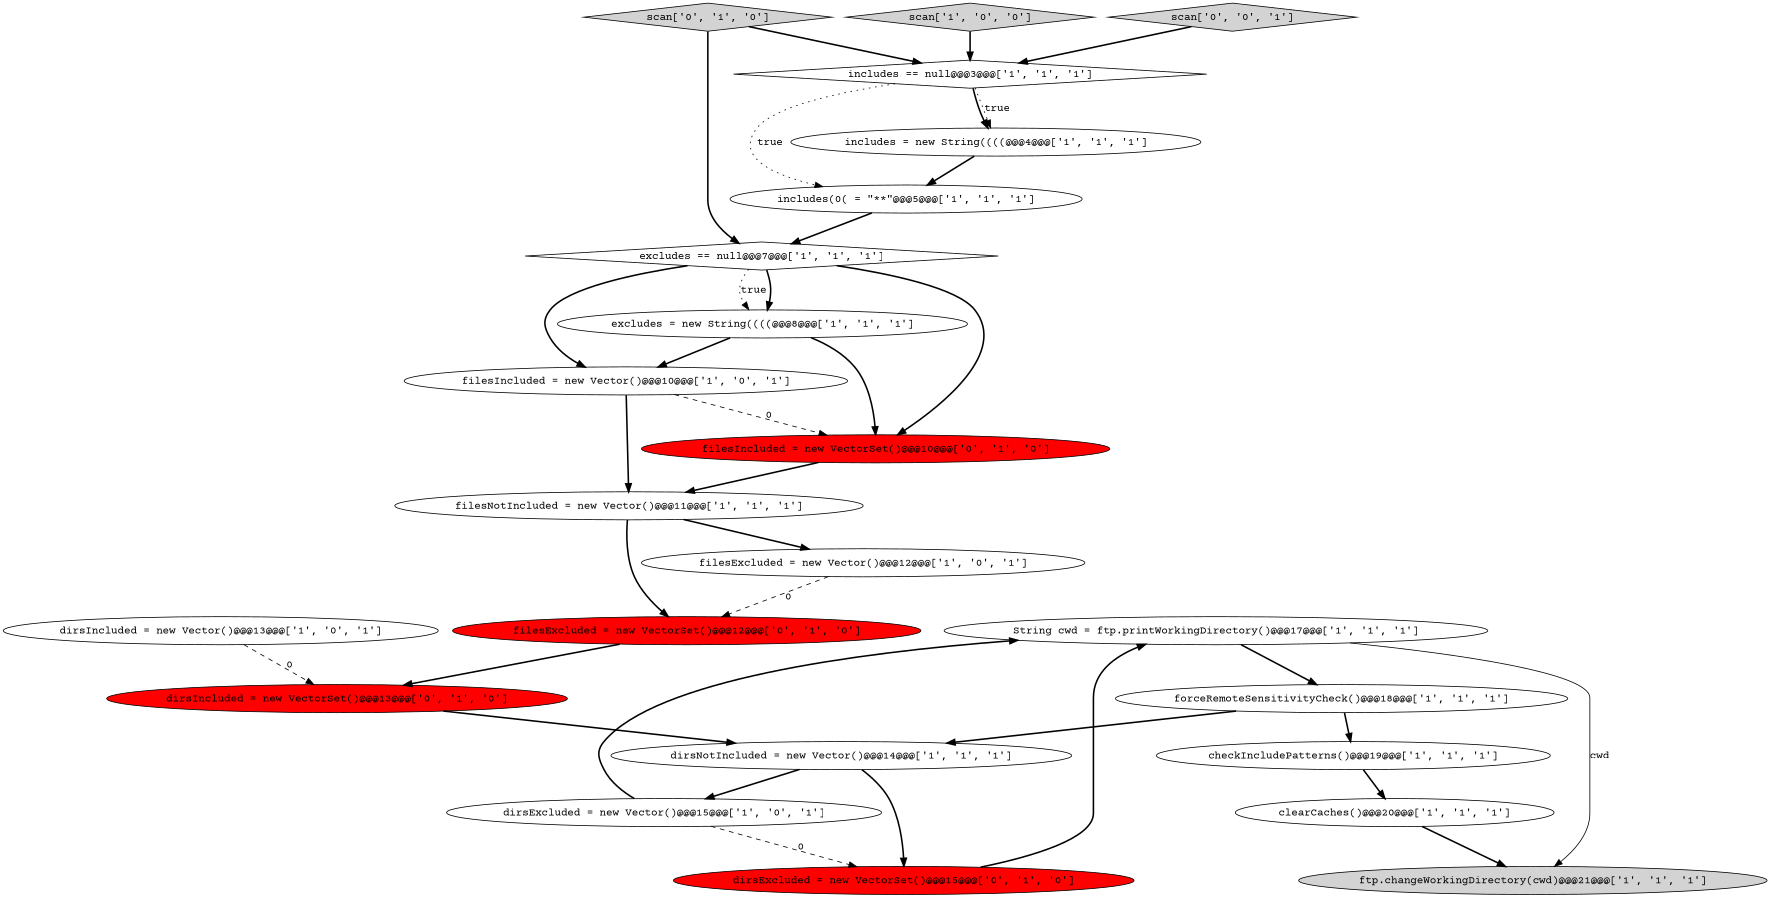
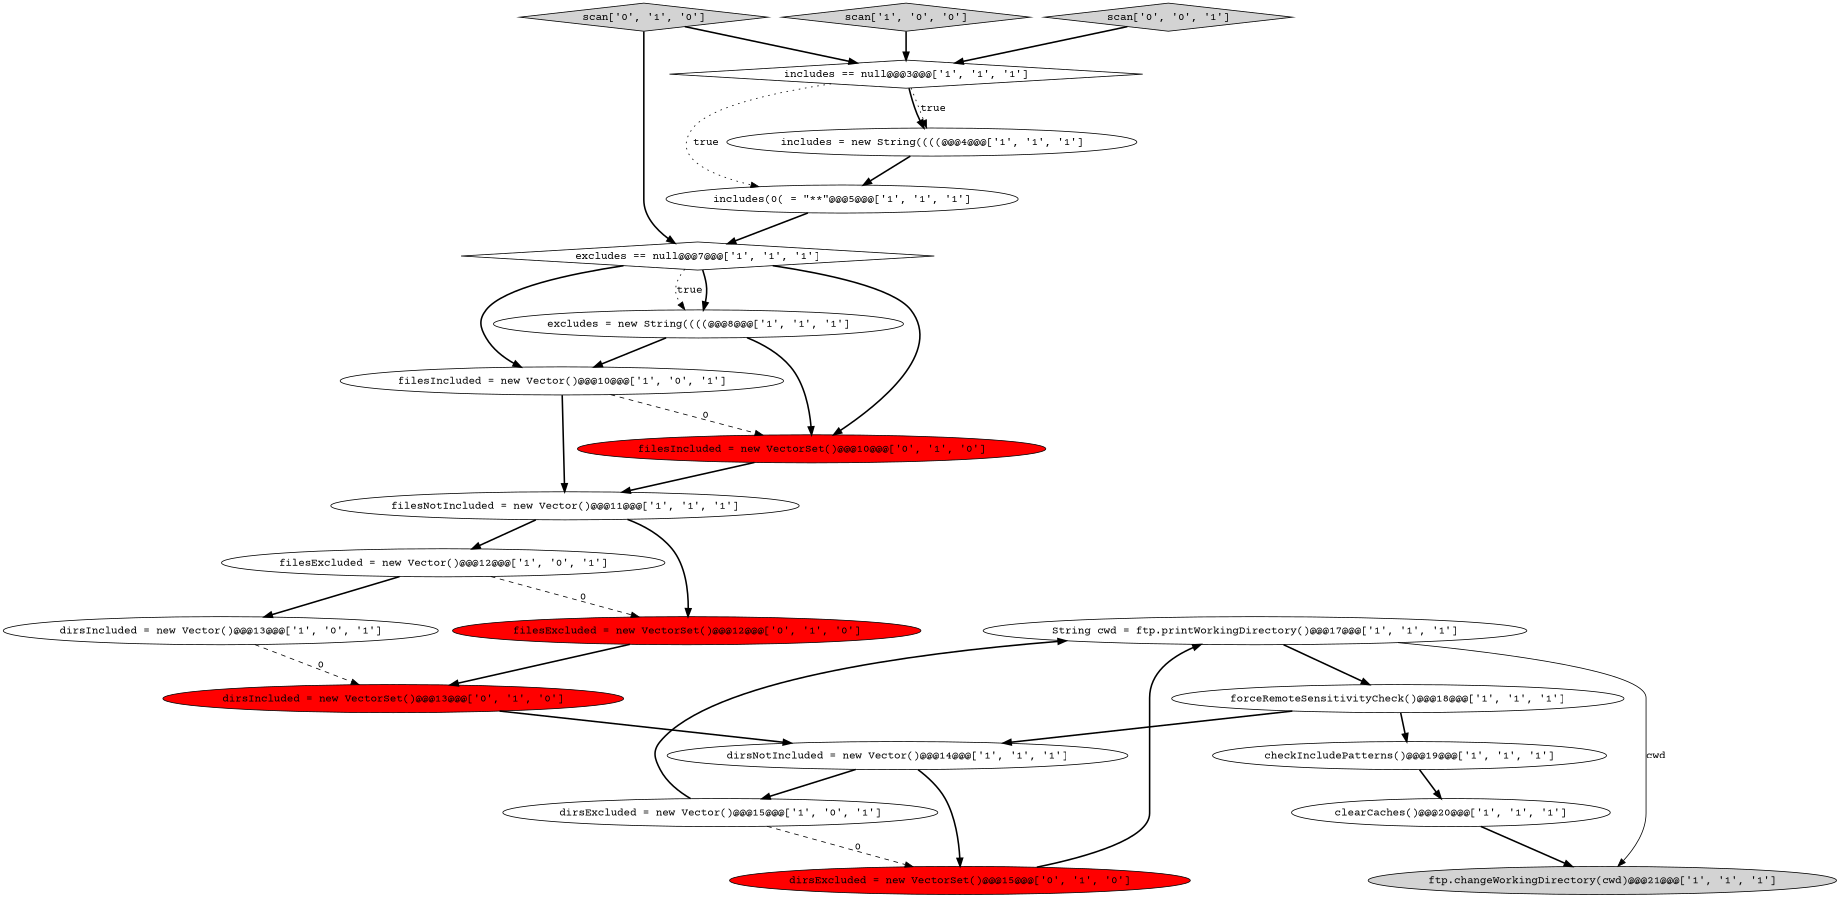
none -> (336, 596)
